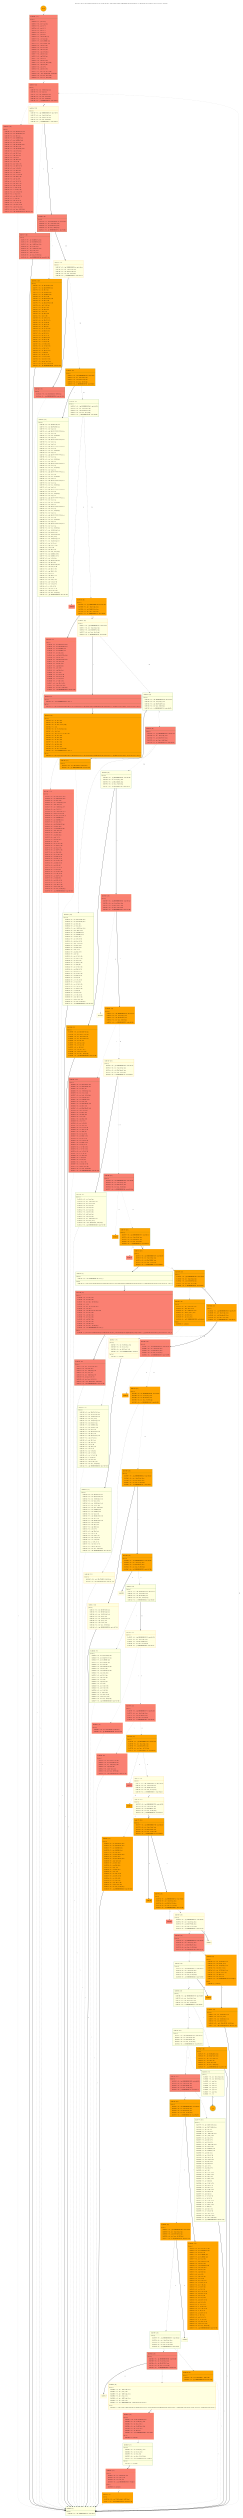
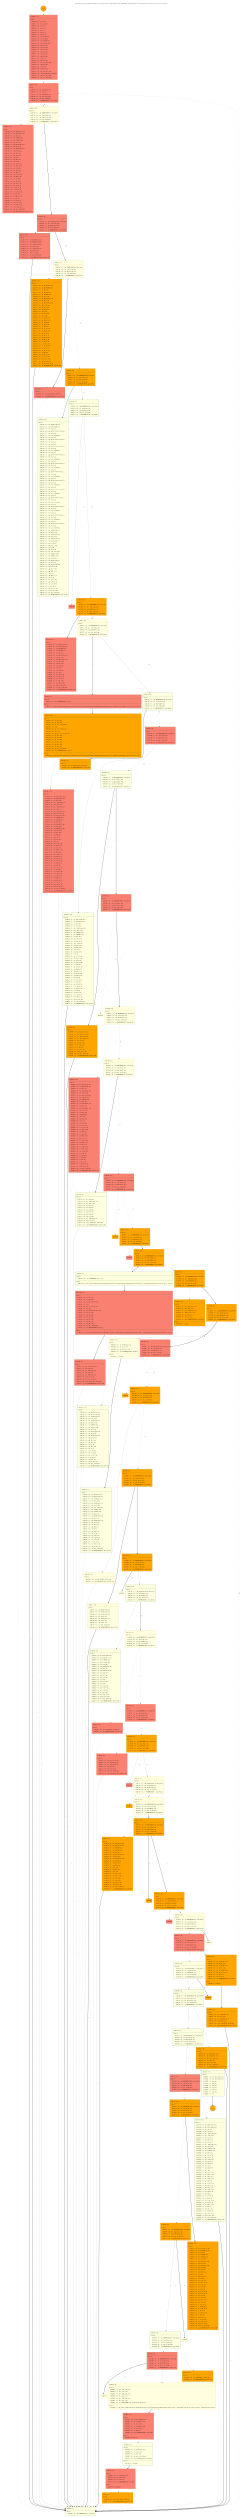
(120, 1015) -> (120, 1015)
